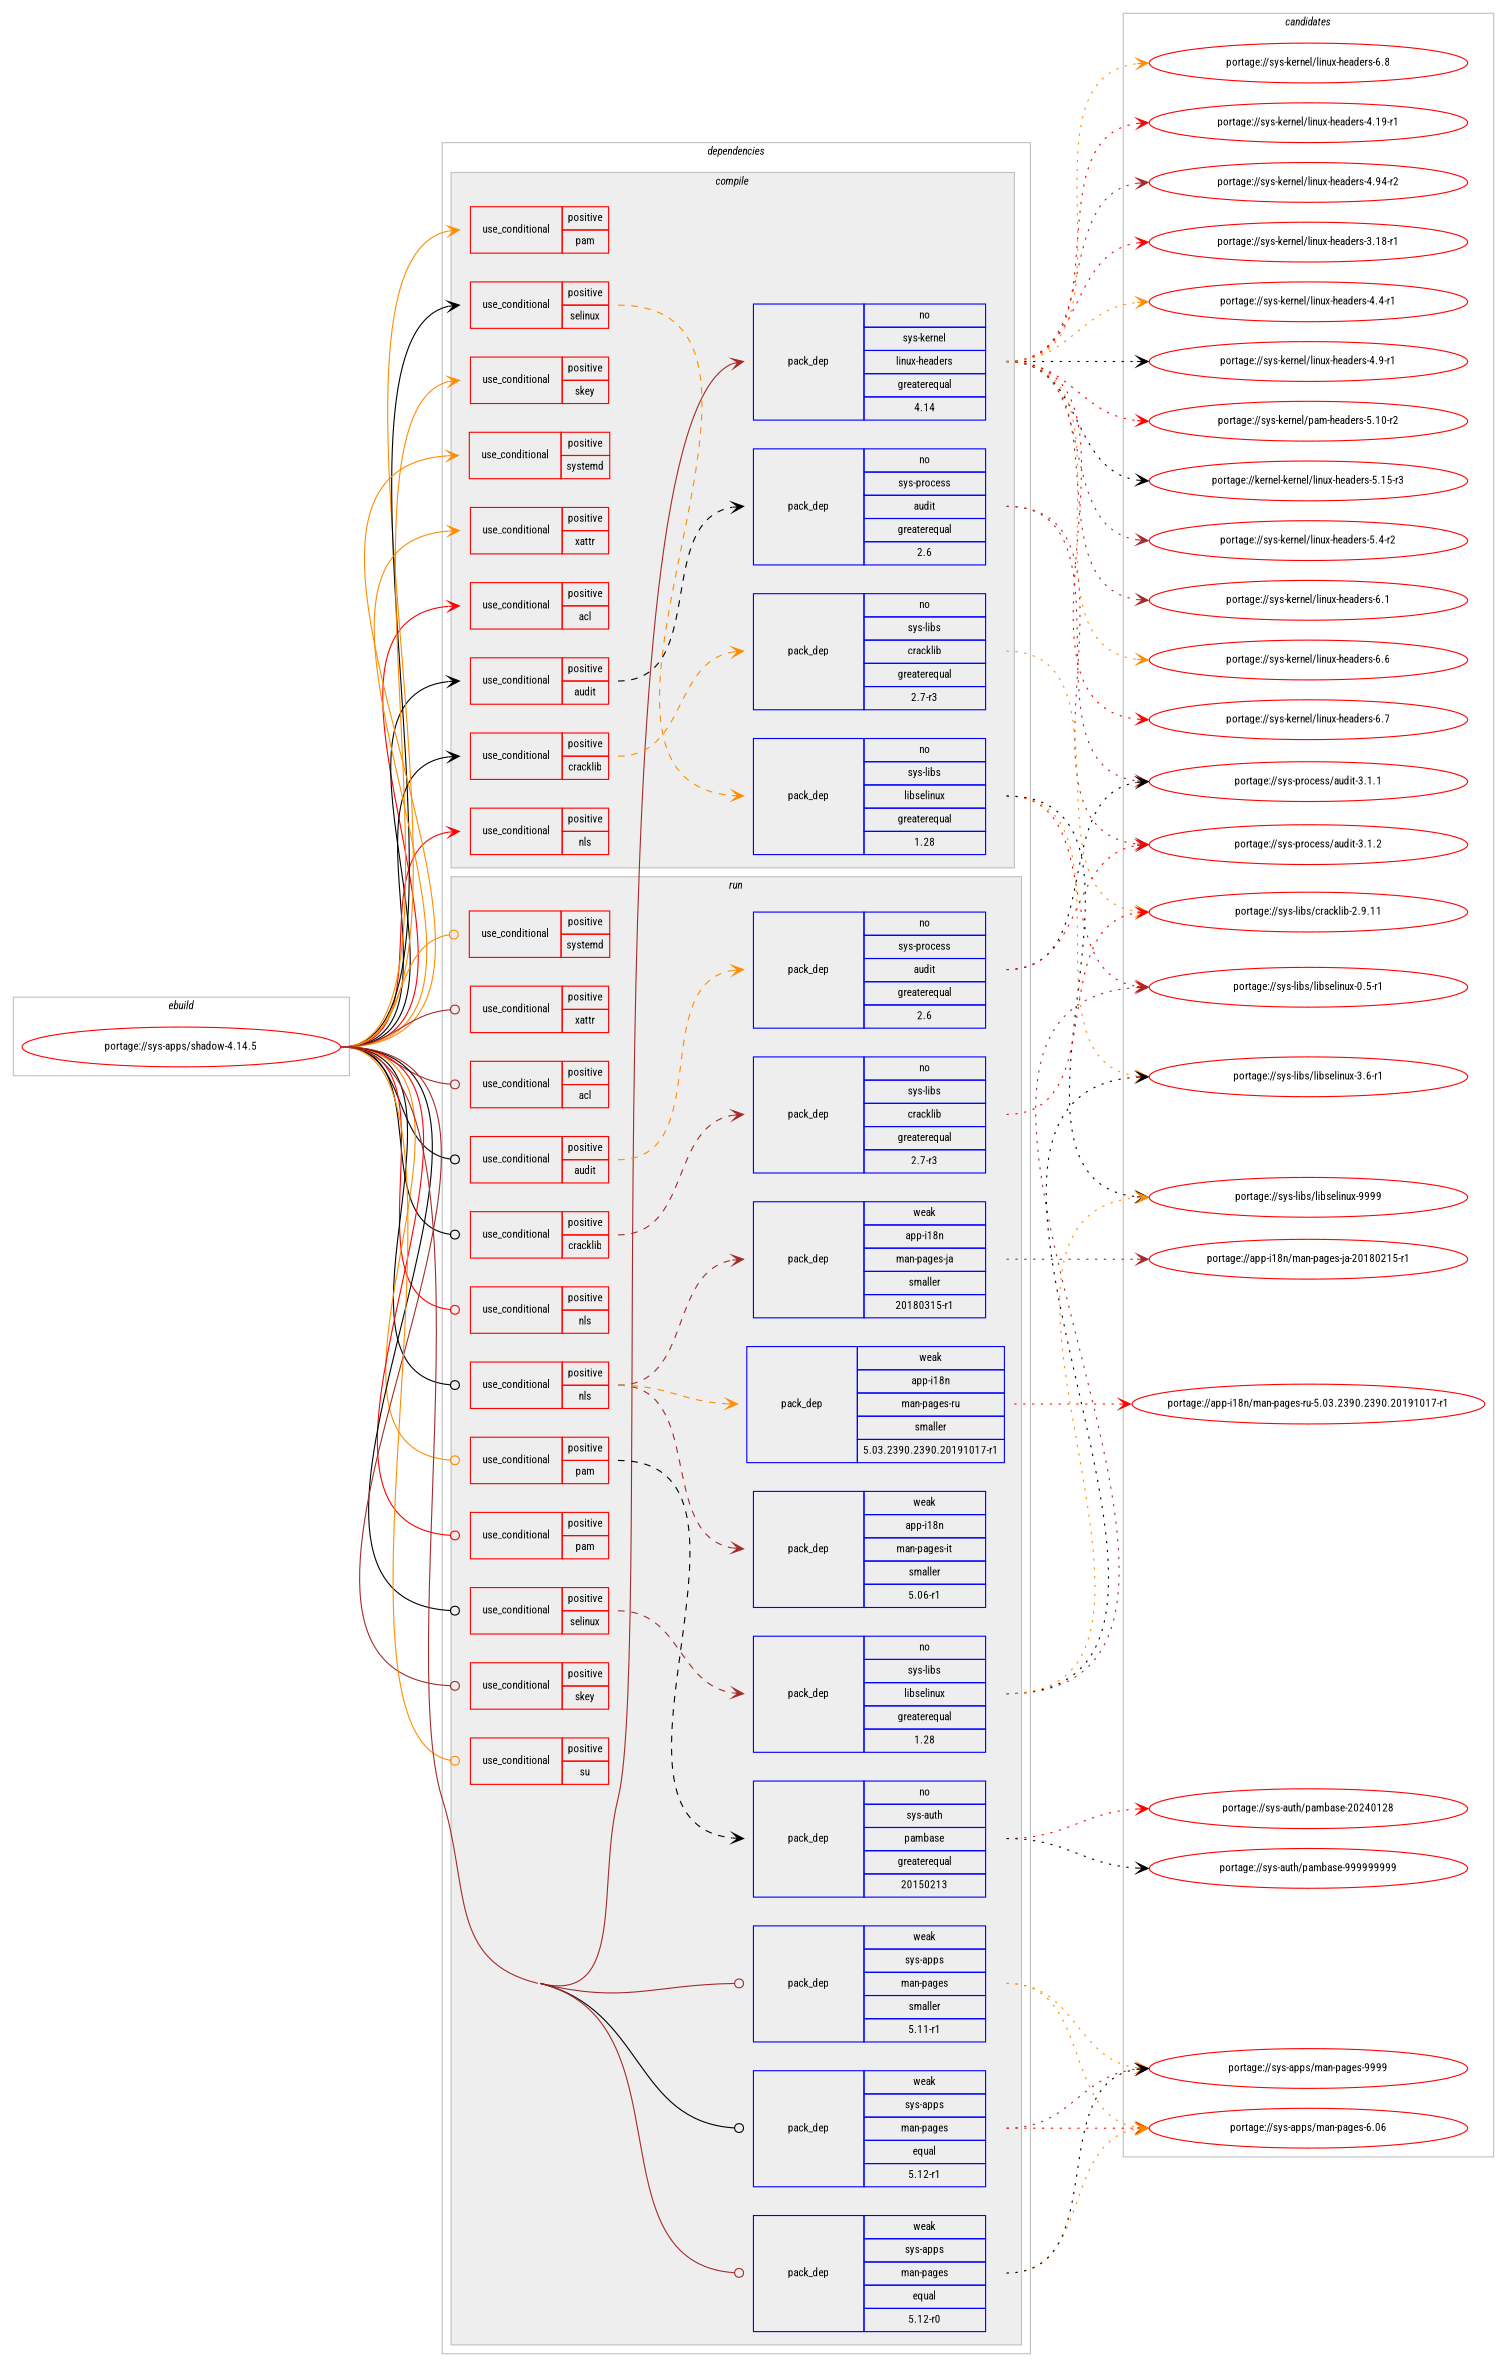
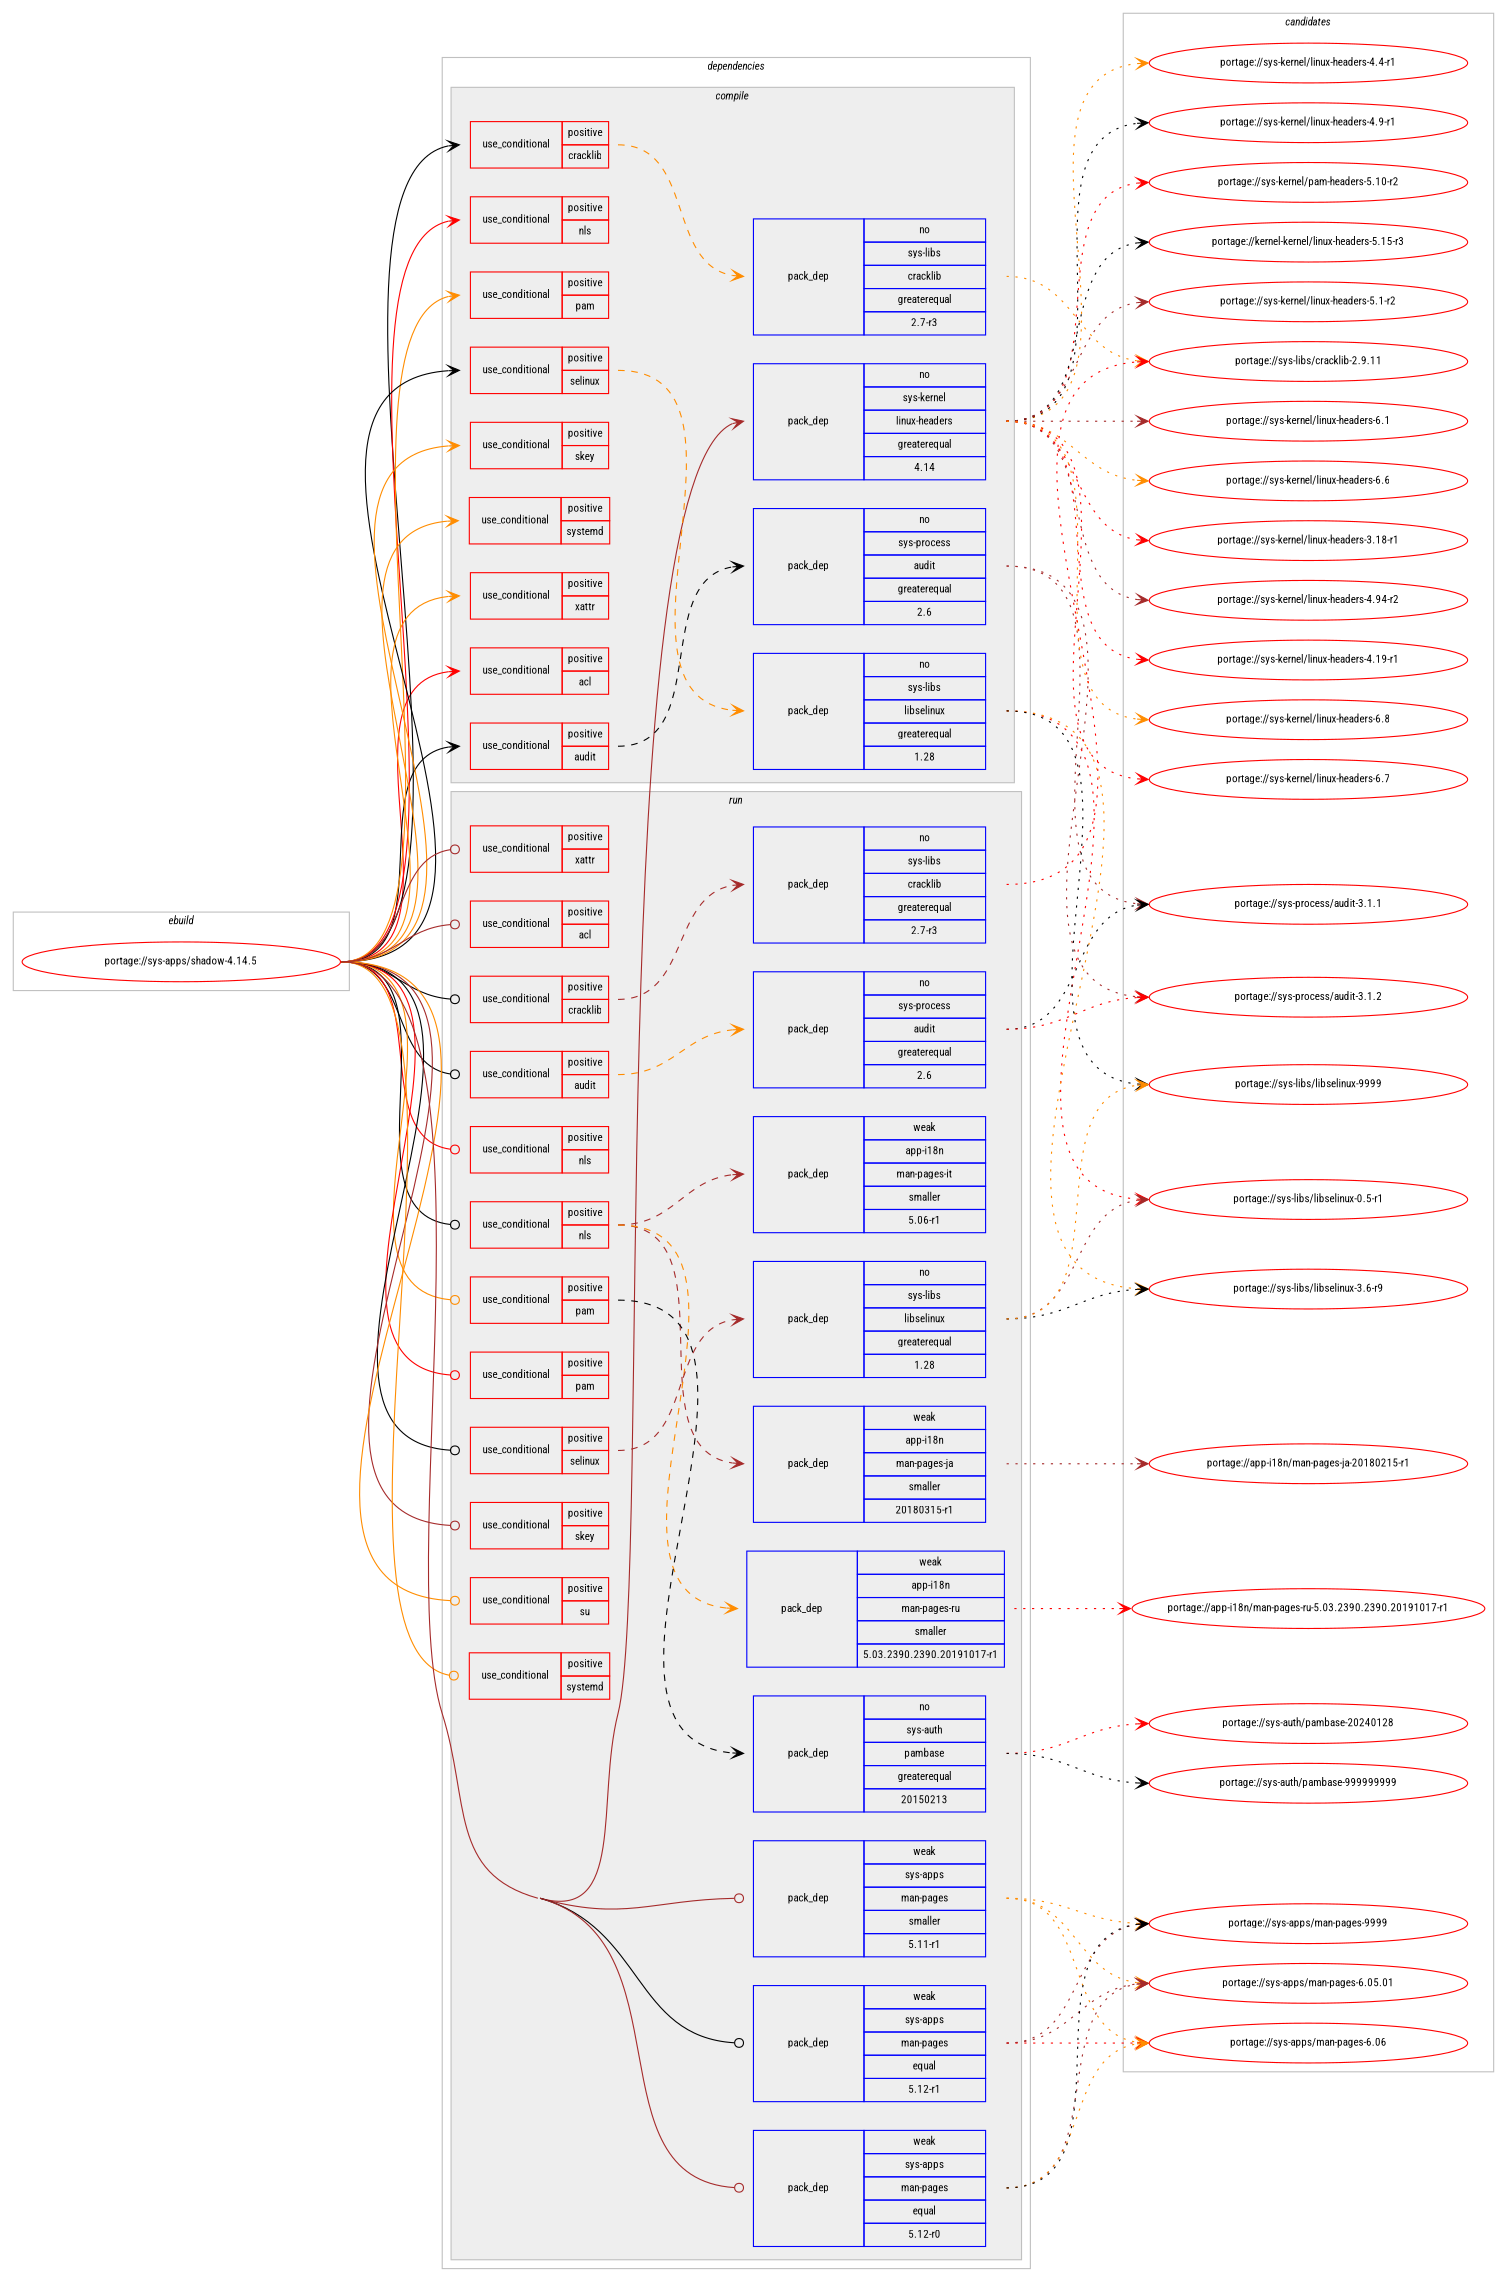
(1308, 541) -> (1308, 302)
(1308, 1077) -> (1308, 1289)
none -> (1308, 1983)
